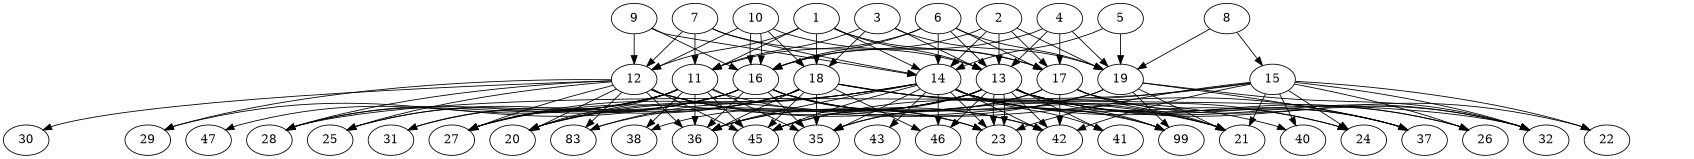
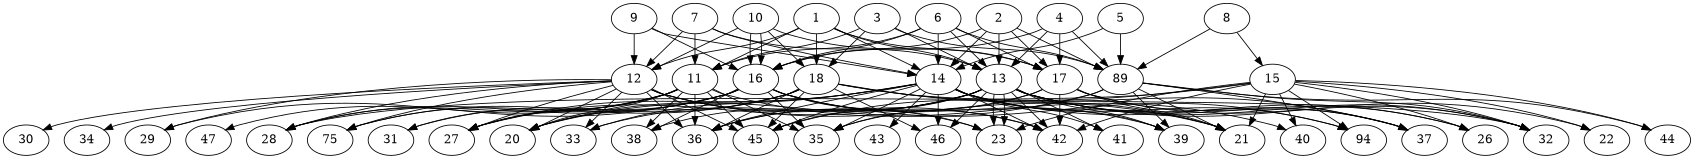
(1121, 79) -> (1121, 79)
(817, 106) -> none
(729, 107) -> (699, 108)
(965, 107) -> none
none -> (87, 140)
(330, 140) -> (330, 140)
(573, 140) -> (573, 140)
(1181, 140) -> (1181, 140)
(1364, 140) -> (1364, 140)
none -> (1668, 140)
